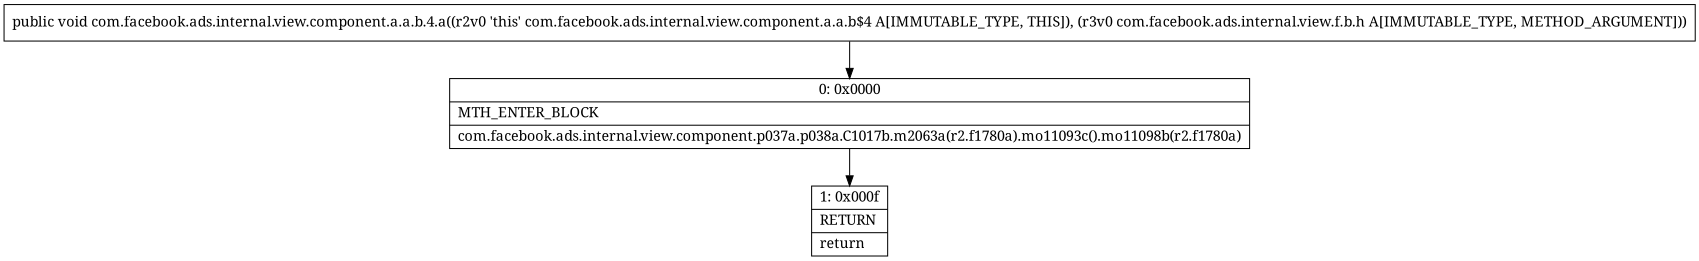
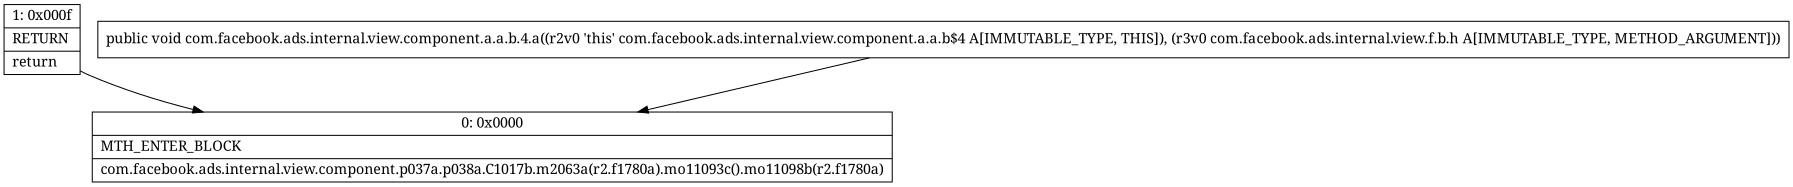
(850, 162) -> (136, 93)
